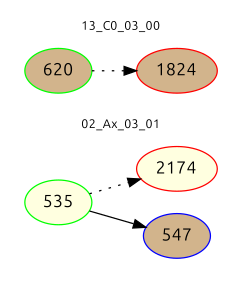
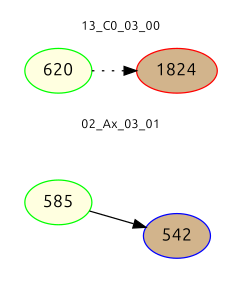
(58, 71) -> (58, 71)
(177, 169) -> none
(58, 202) -> (58, 202)
(177, 236) -> (177, 236)
